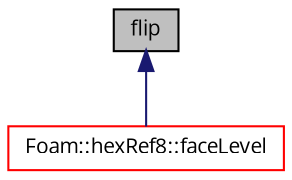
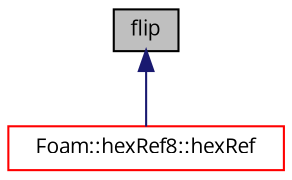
(146, 148) -> (146, 148)
